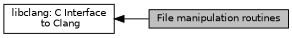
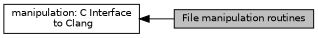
(59, 19) -> (72, 19)
